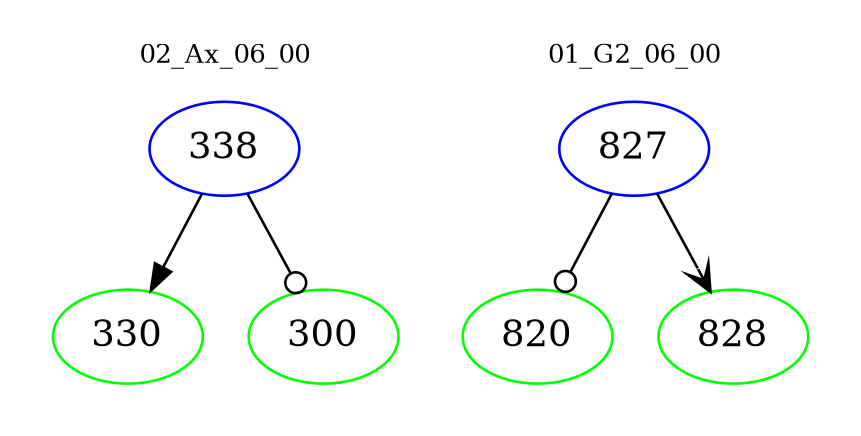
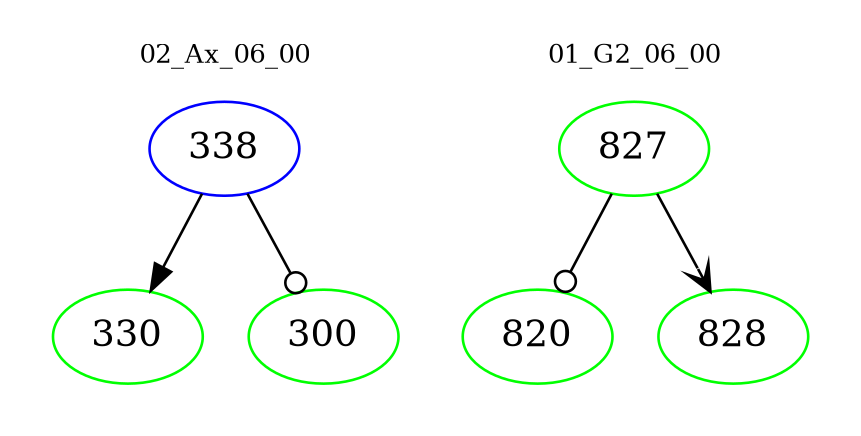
(634, 149) -> (634, 149)
